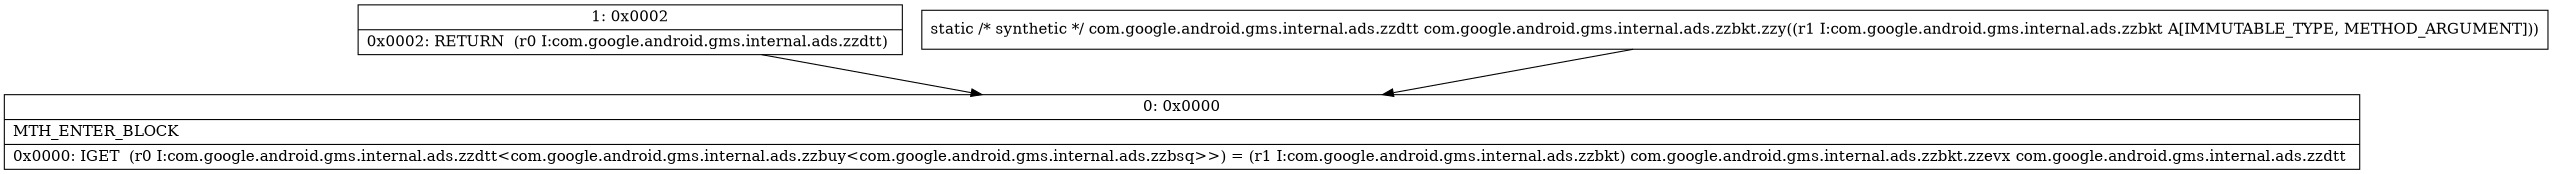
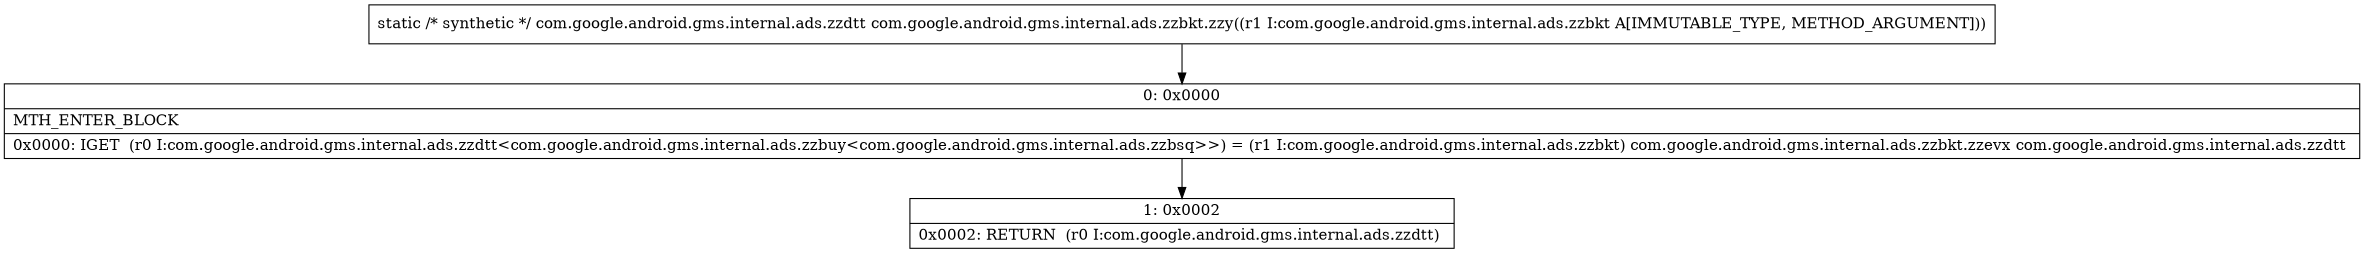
(866, 74) -> (1182, 173)
